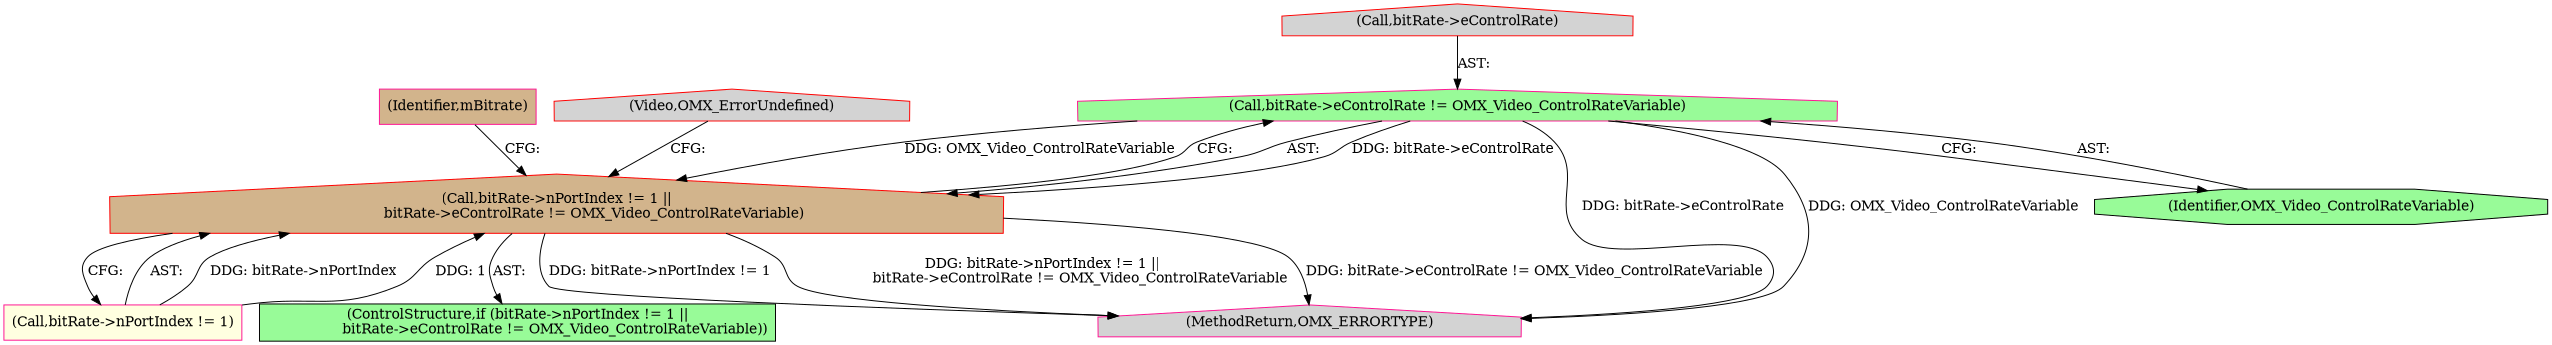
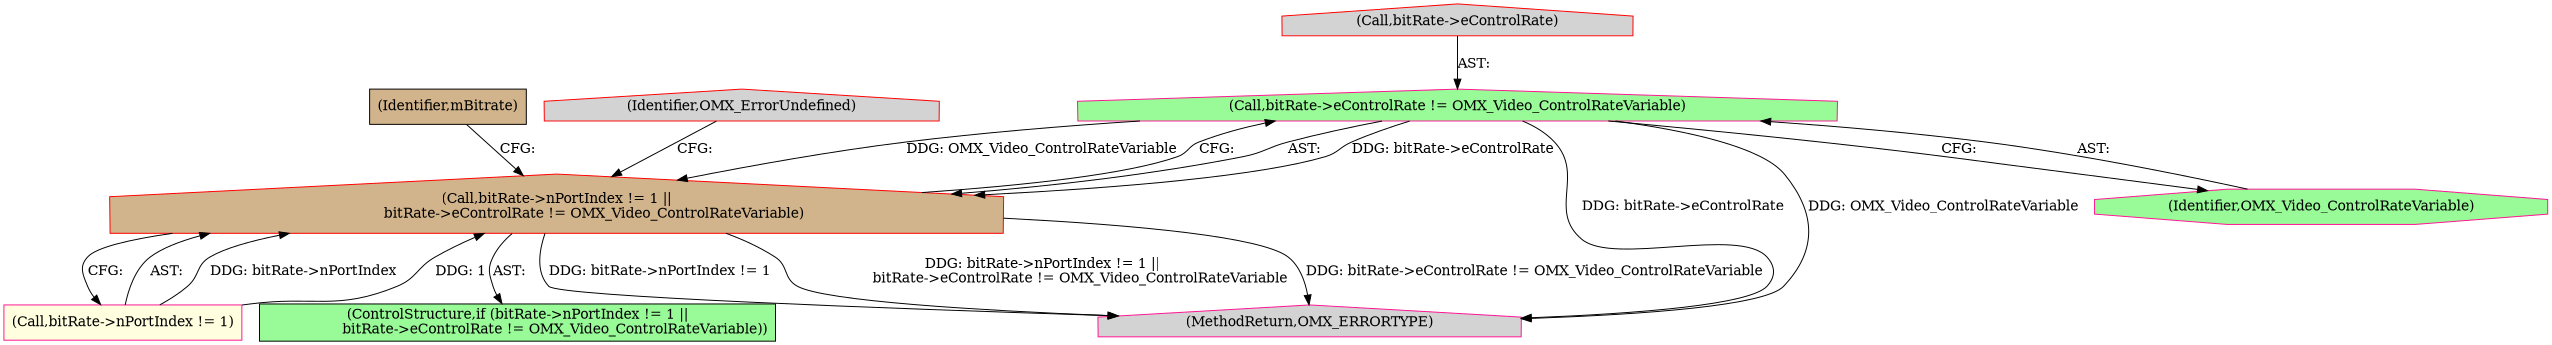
(458, 107) -> (448, 107)
(732, 107) -> (742, 107)
(2321, 207) -> (2321, 207)
